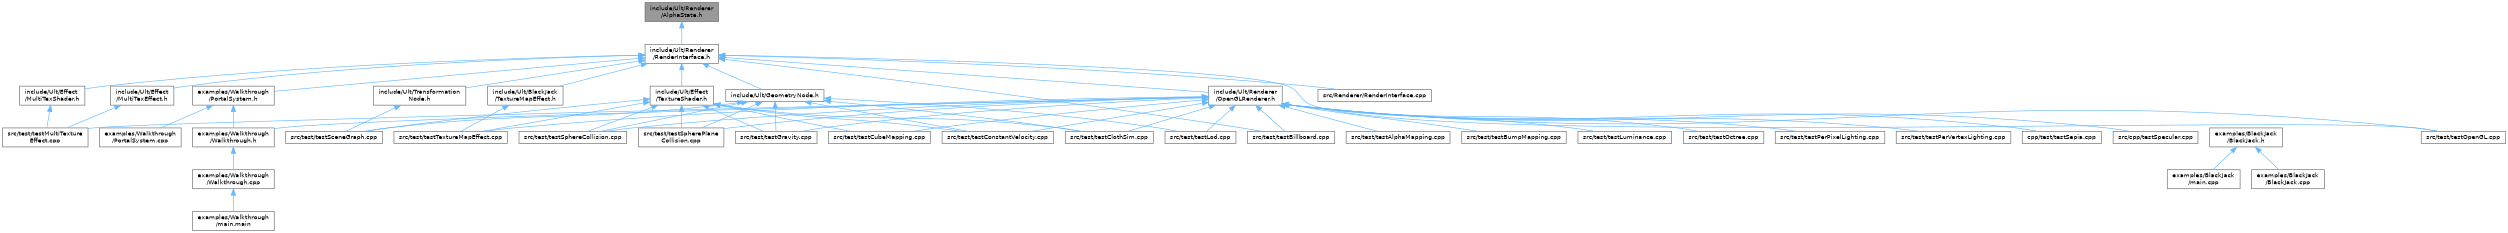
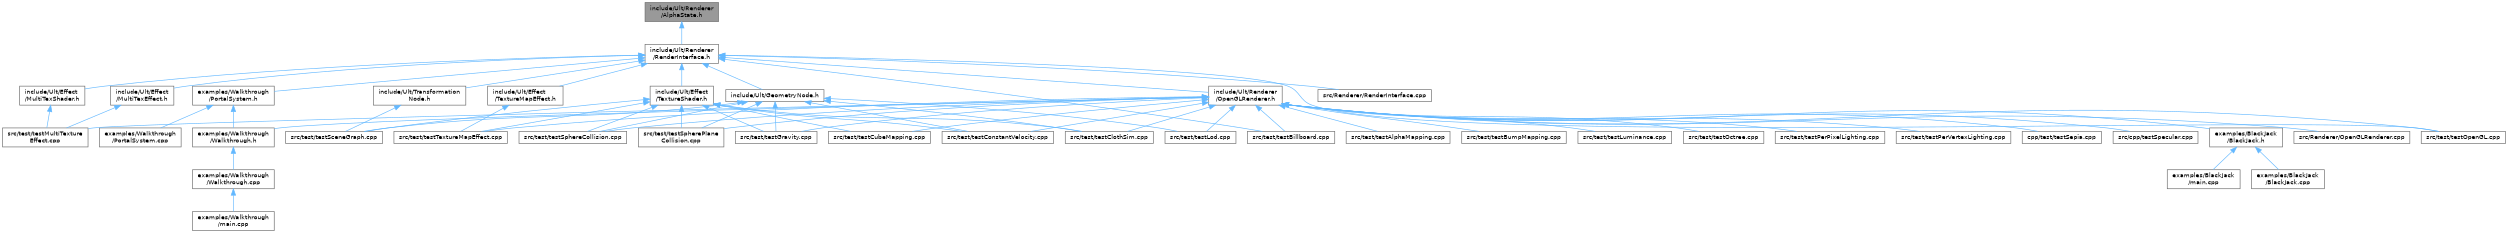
(525, 96) -> (525, 96)
none -> (1749, 115)
none -> (2352, 137)
(233, 221) -> (233, 221)
